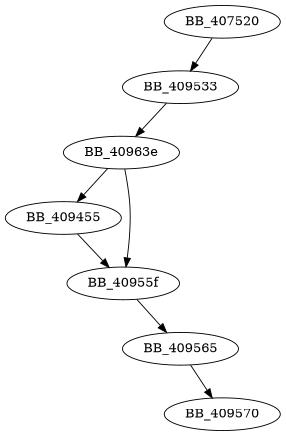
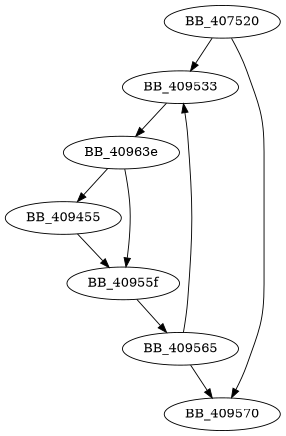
none -> (264, 213)
none -> (192, 223)
